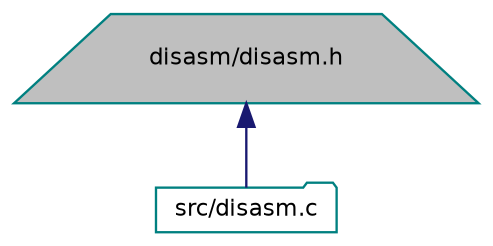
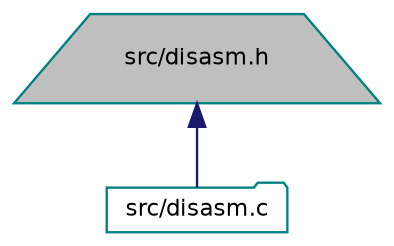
(246, 59) -> (197, 59)
